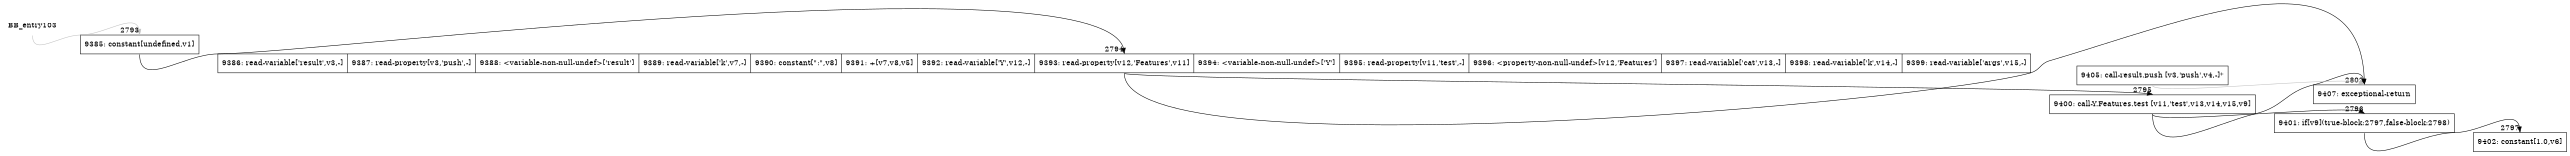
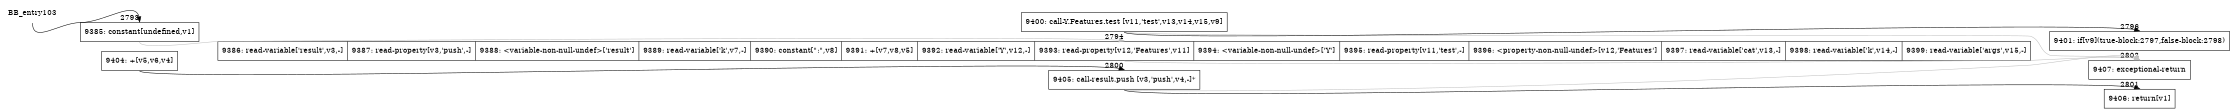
(629, 21) -> (629, 39)
(84, 35) -> (84, 22)
none -> (140, 61)
(1636, 84) -> none
none -> (2140, 99)
(1766, 106) -> (1629, 63)
(2238, 119) -> (1634, 36)
(2520, 142) -> none
